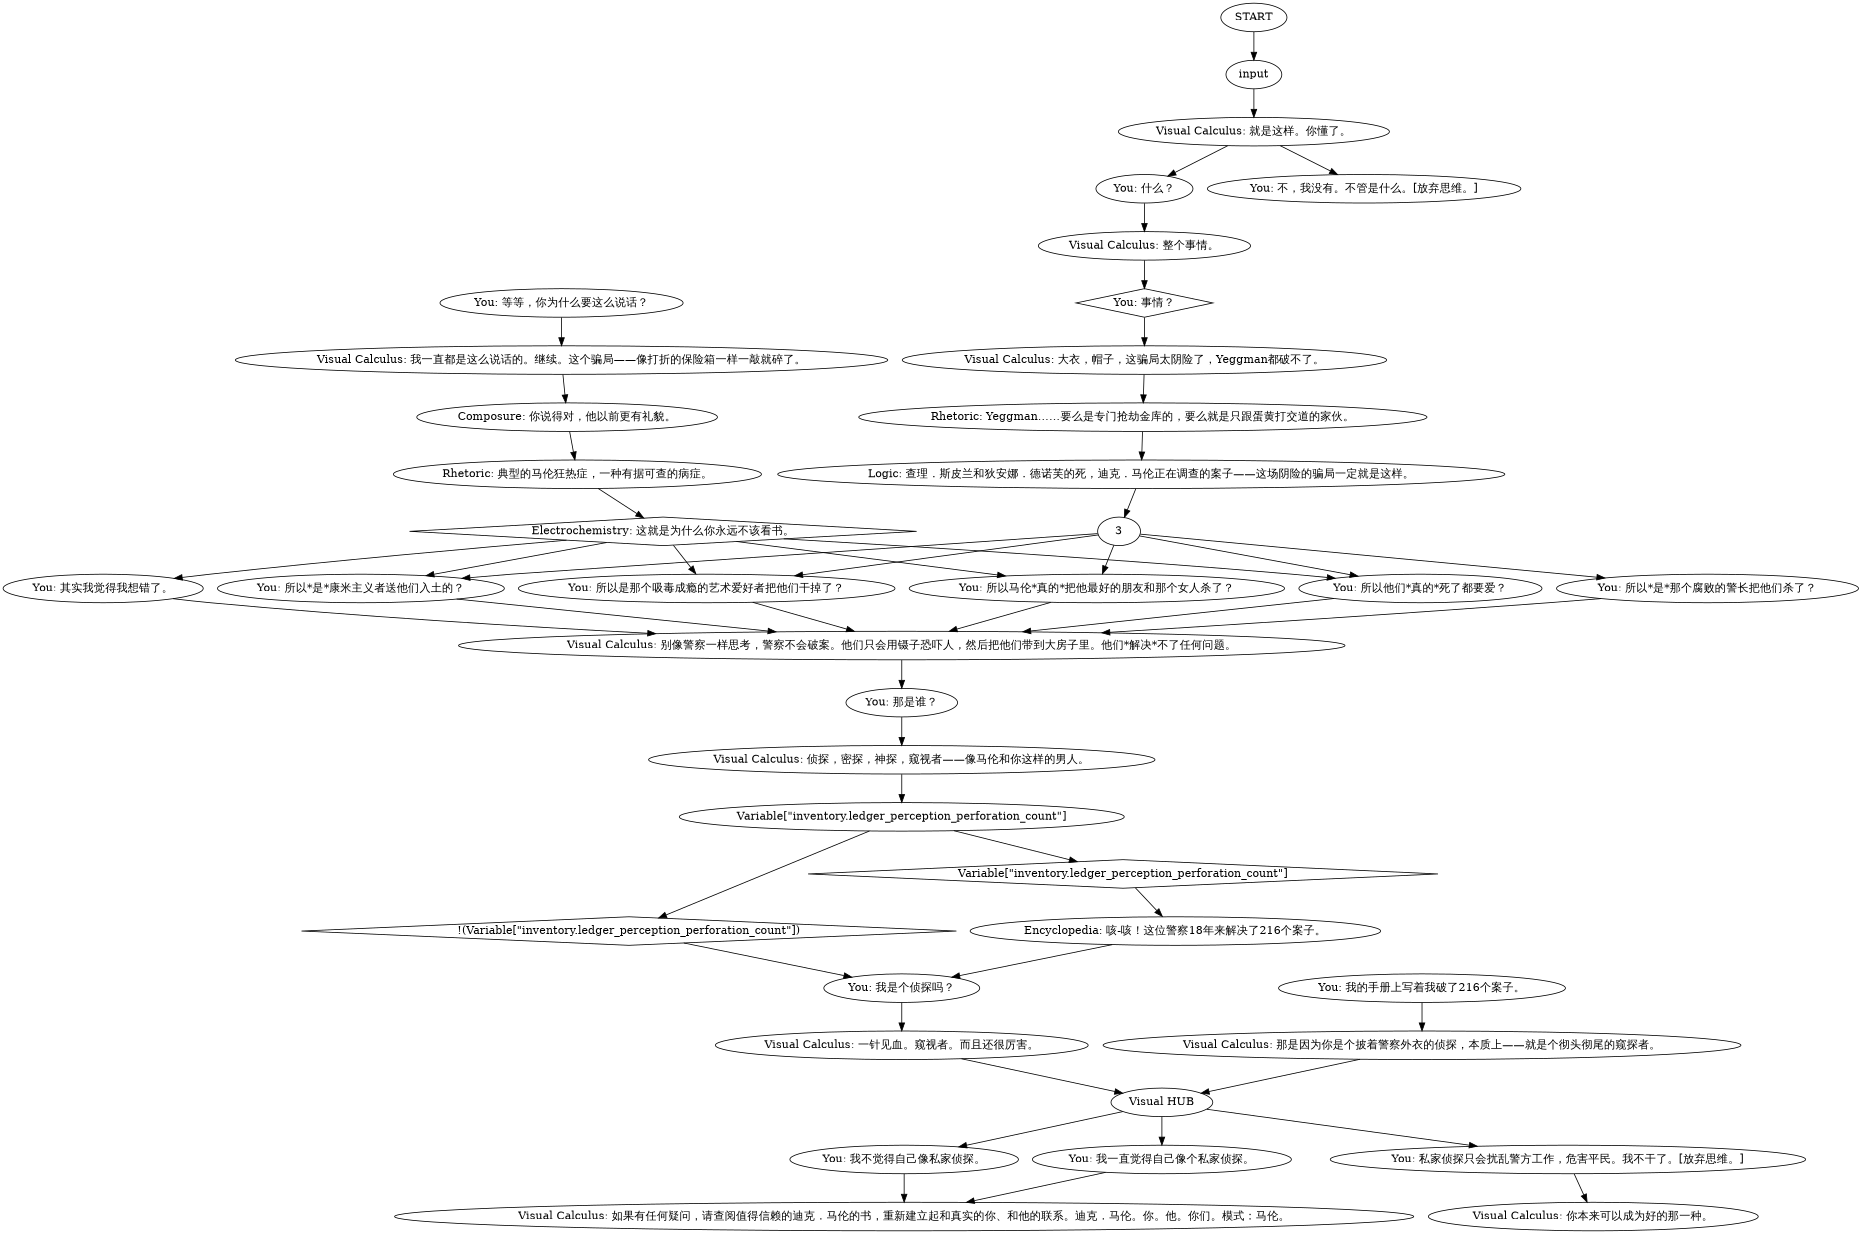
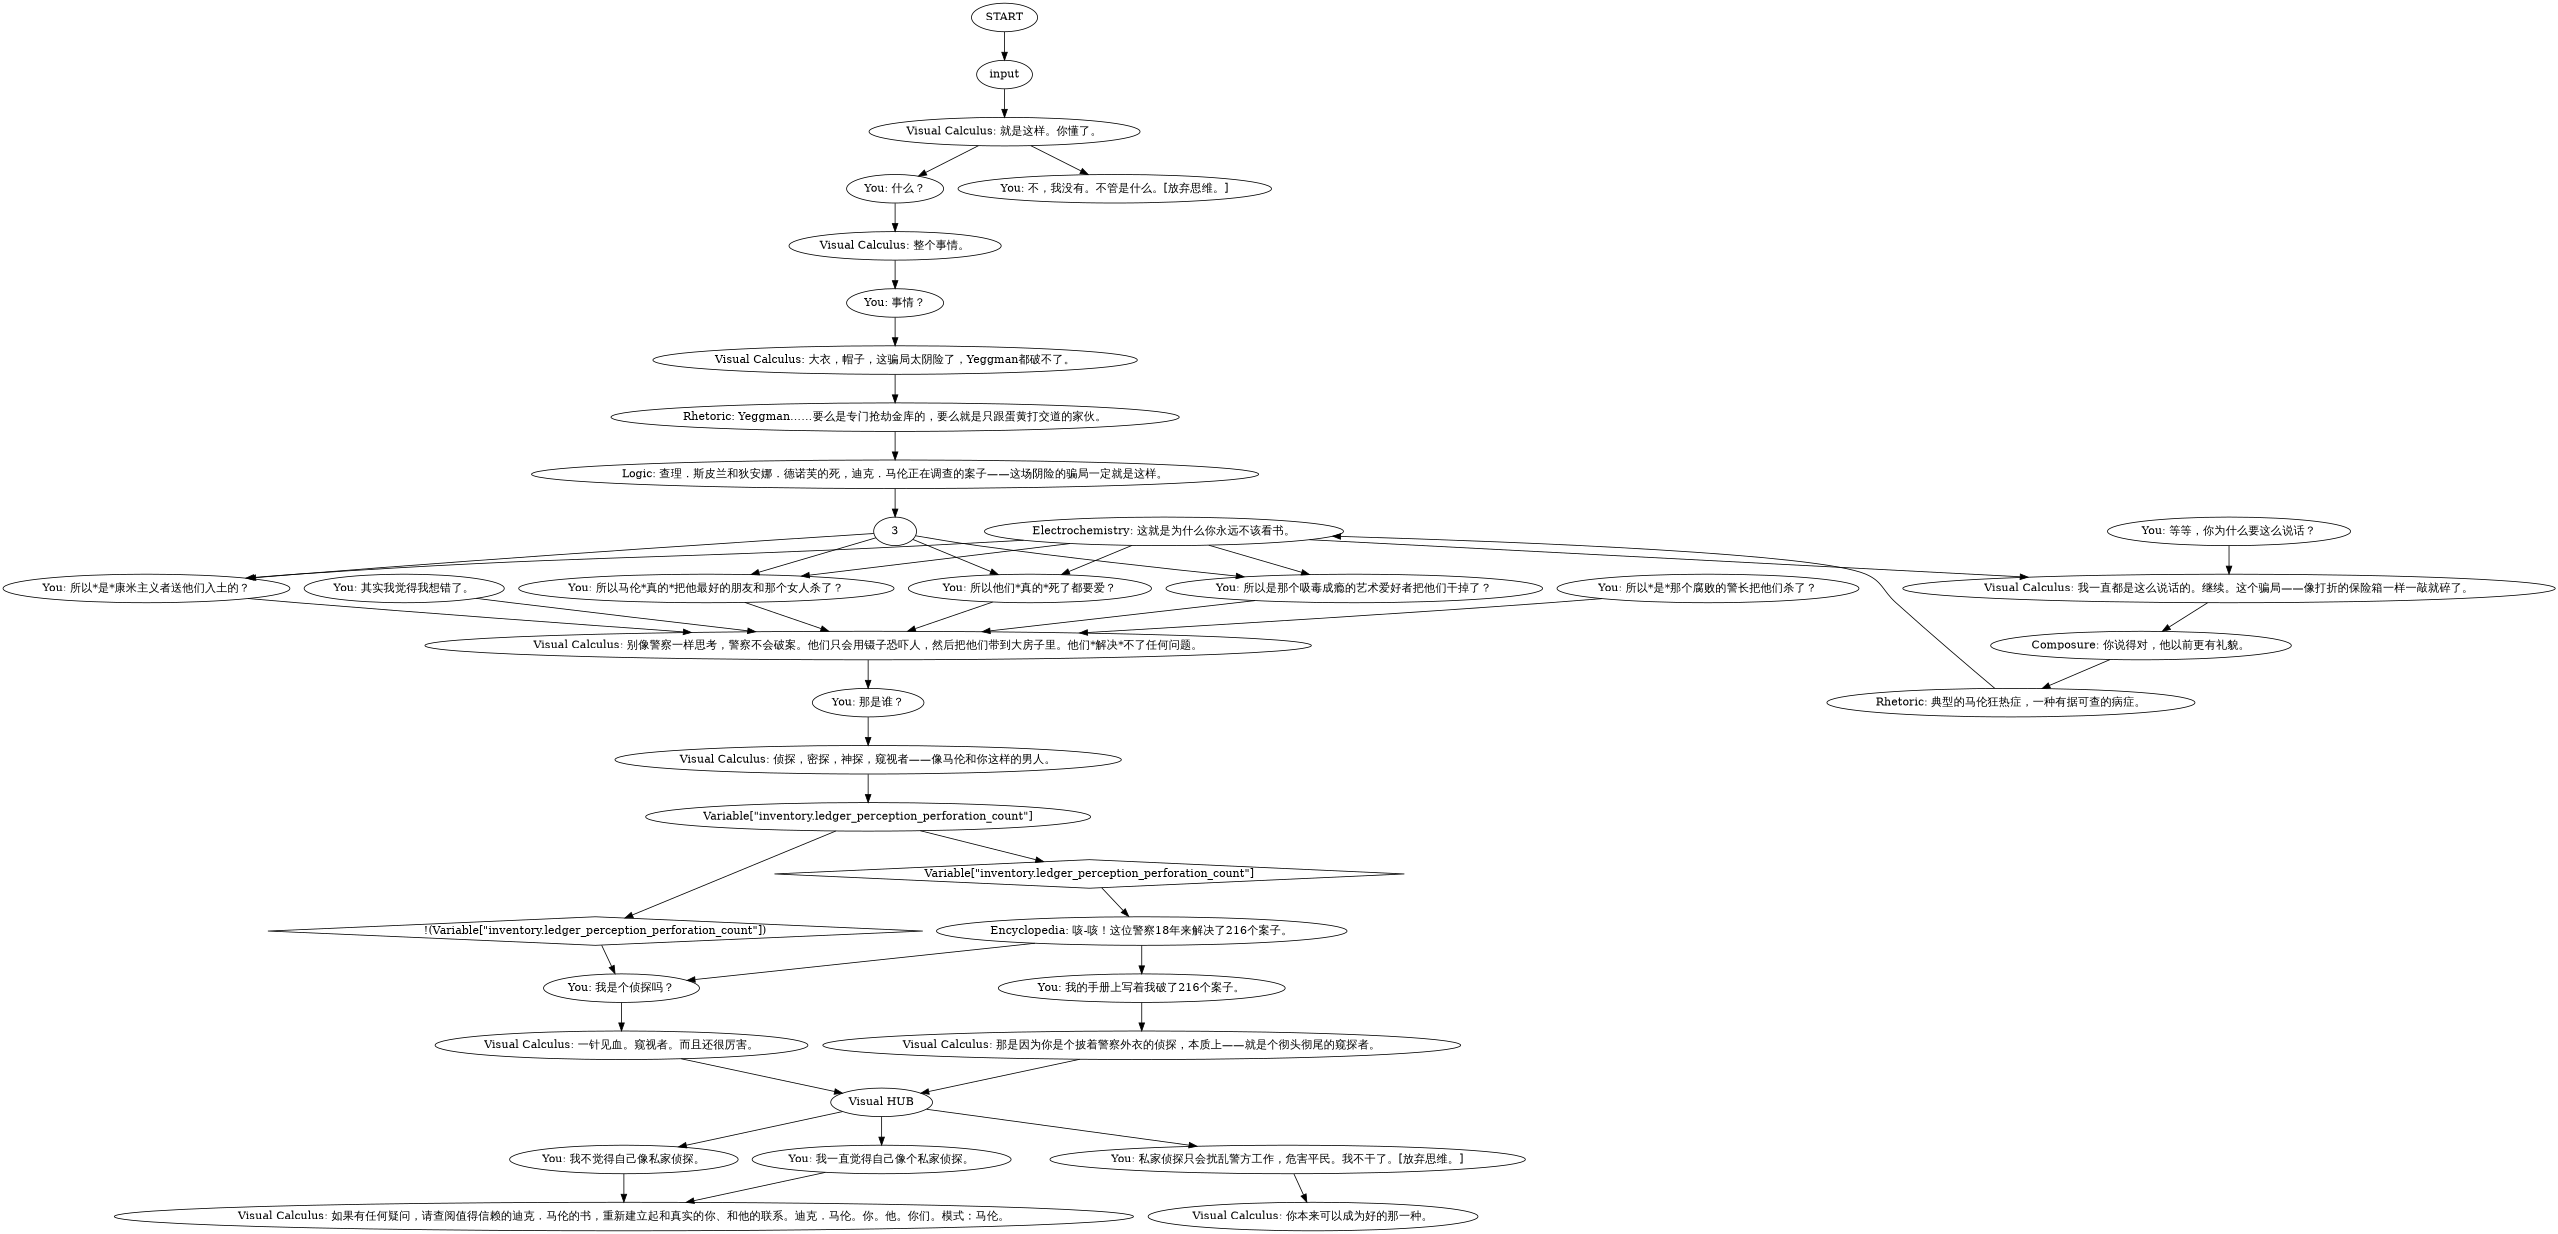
(1144, 303) -> (895, 303)
(663, 531) -> (1164, 531)
(1369, 556) -> none
(374, 558) -> (1665, 558)
none -> (1142, 956)
